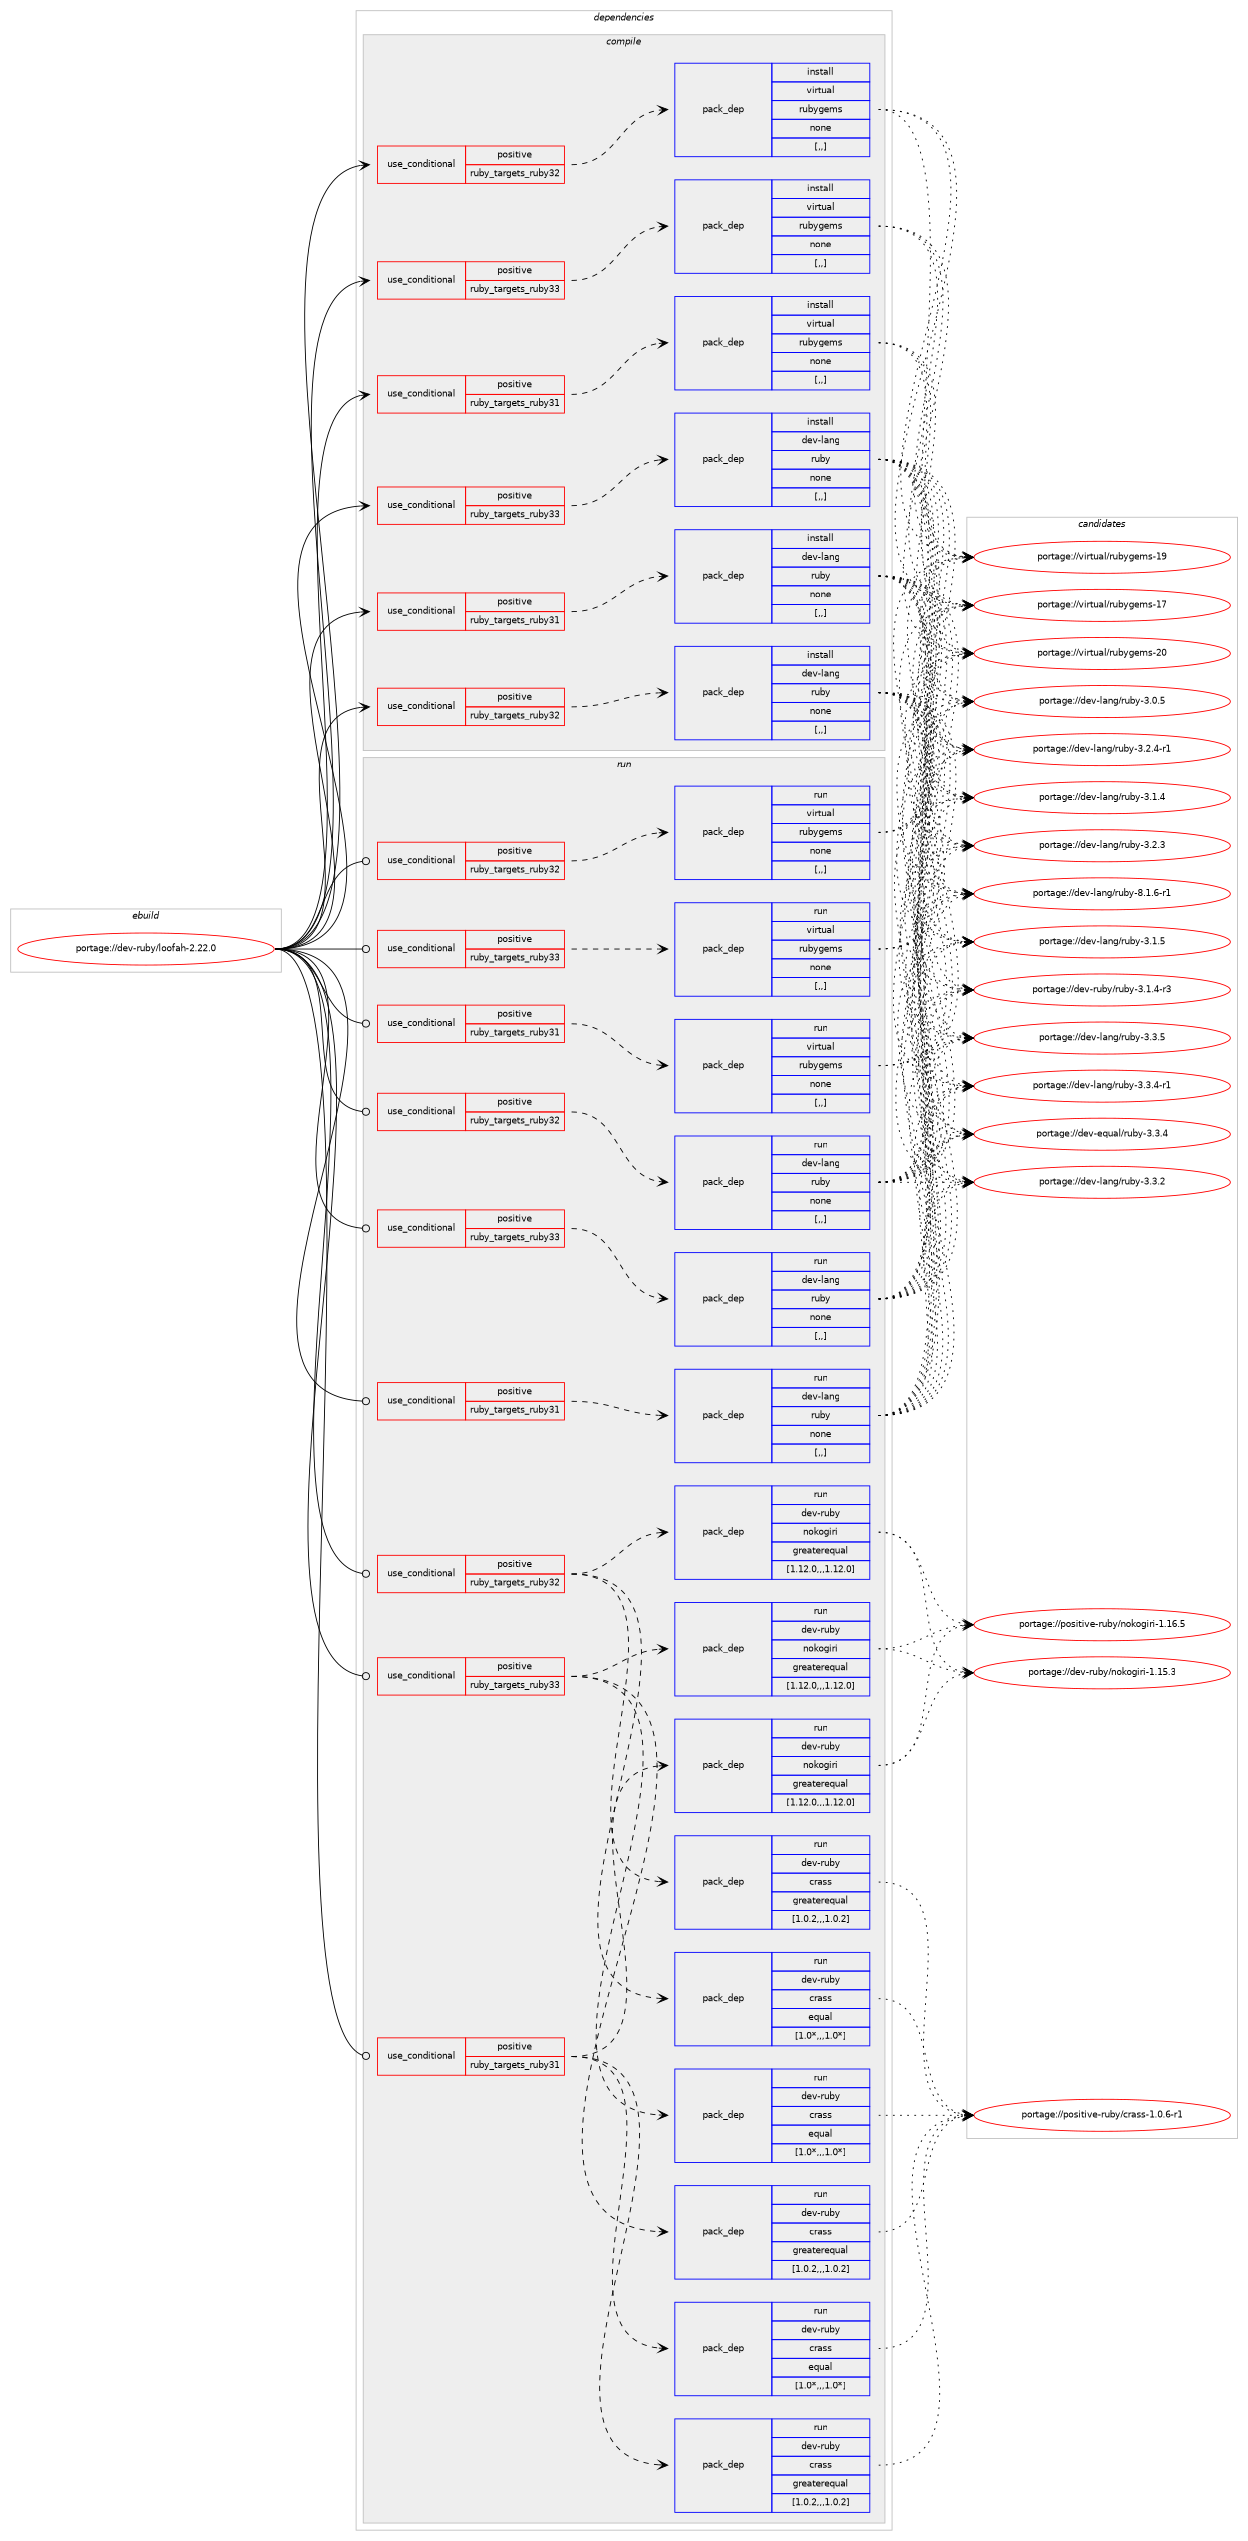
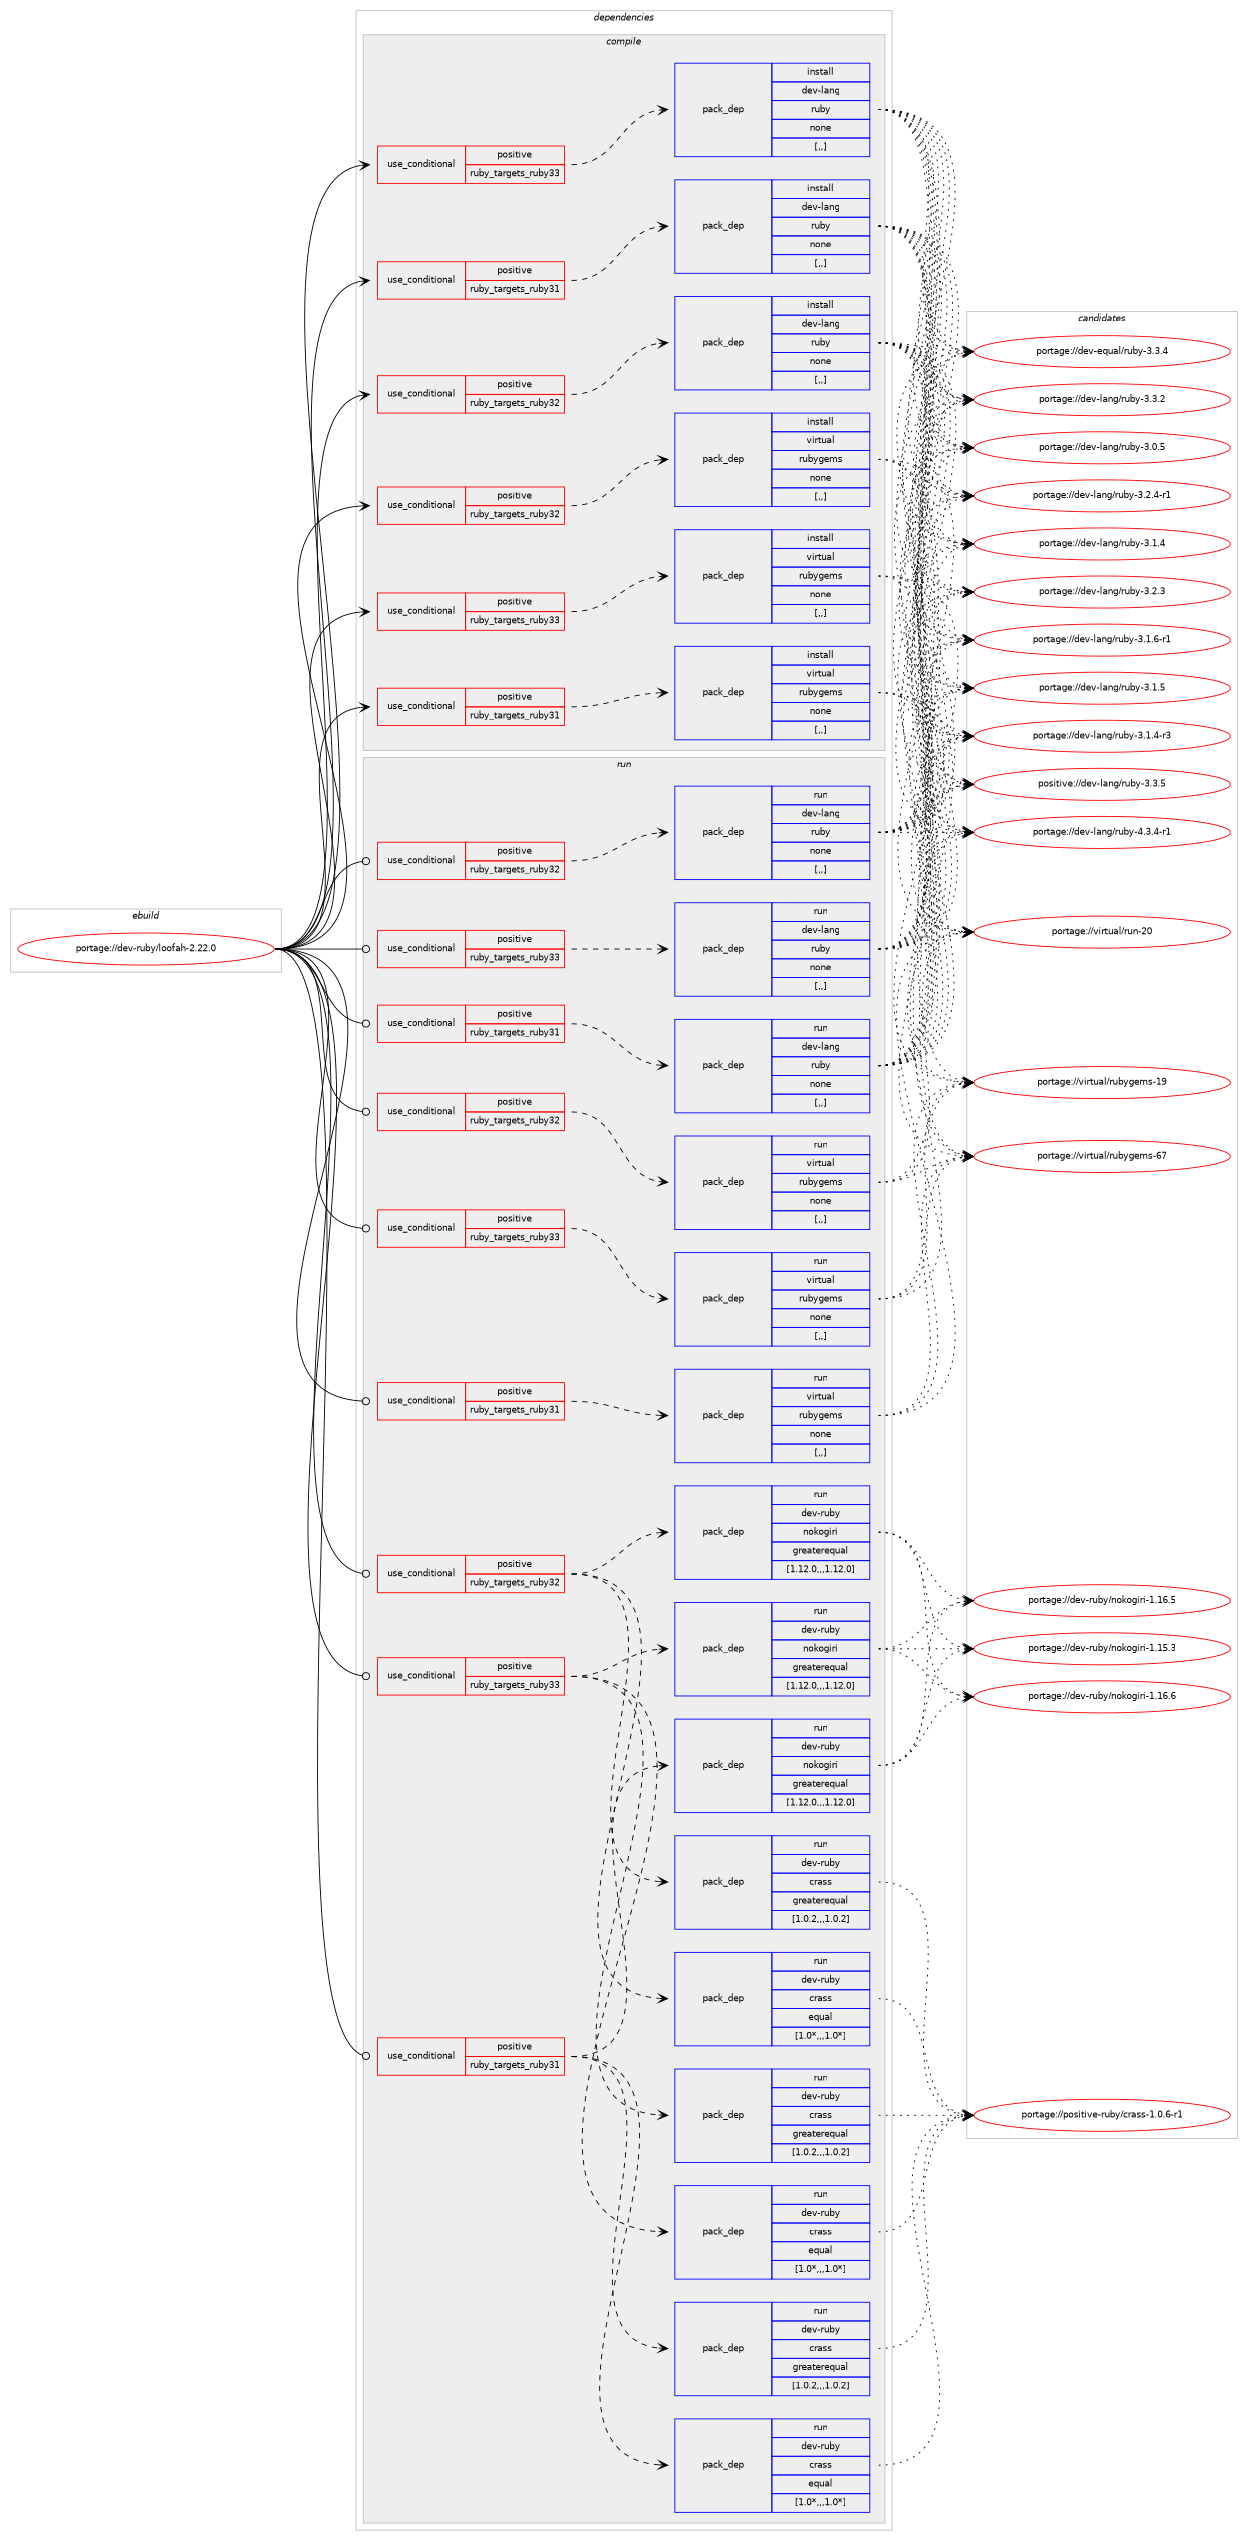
(1102, 605) -> (1102, 1156)
(1102, 653) -> (1102, 932)
(1102, 894) -> (1102, 640)
(1102, 990) -> (1102, 736)
(1102, 1038) -> (1102, 784)
(1102, 1086) -> (1102, 832)
(1102, 1625) -> (1102, 1601)
none -> (1102, 1697)
